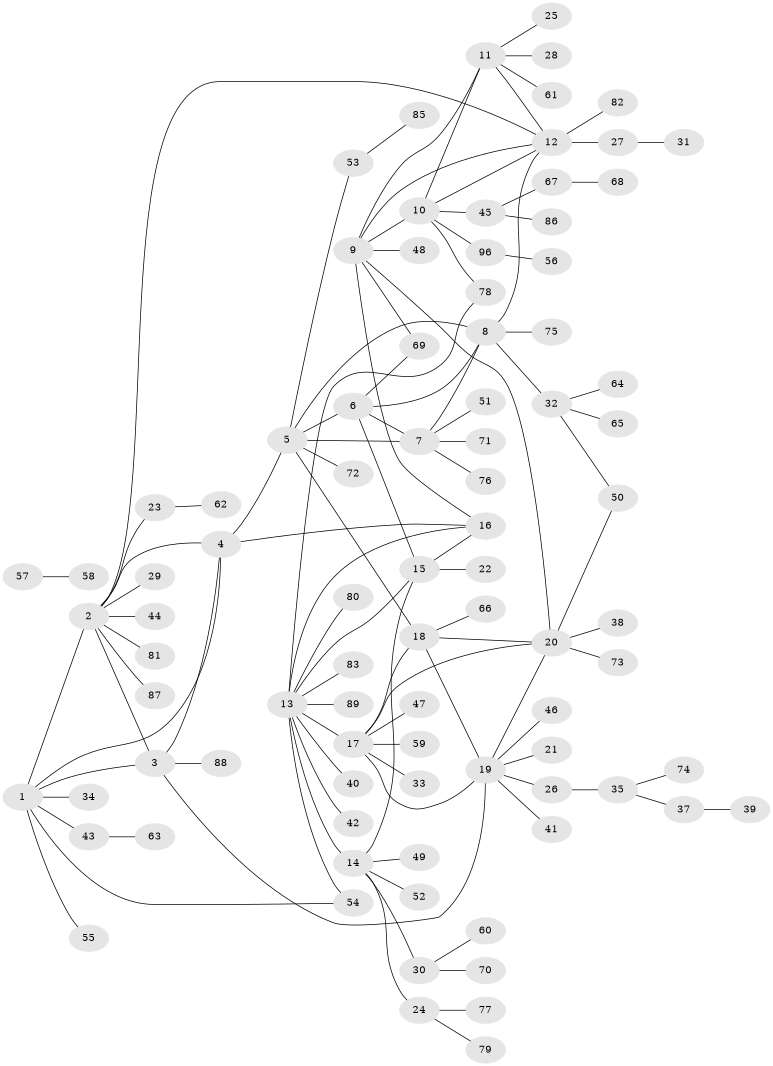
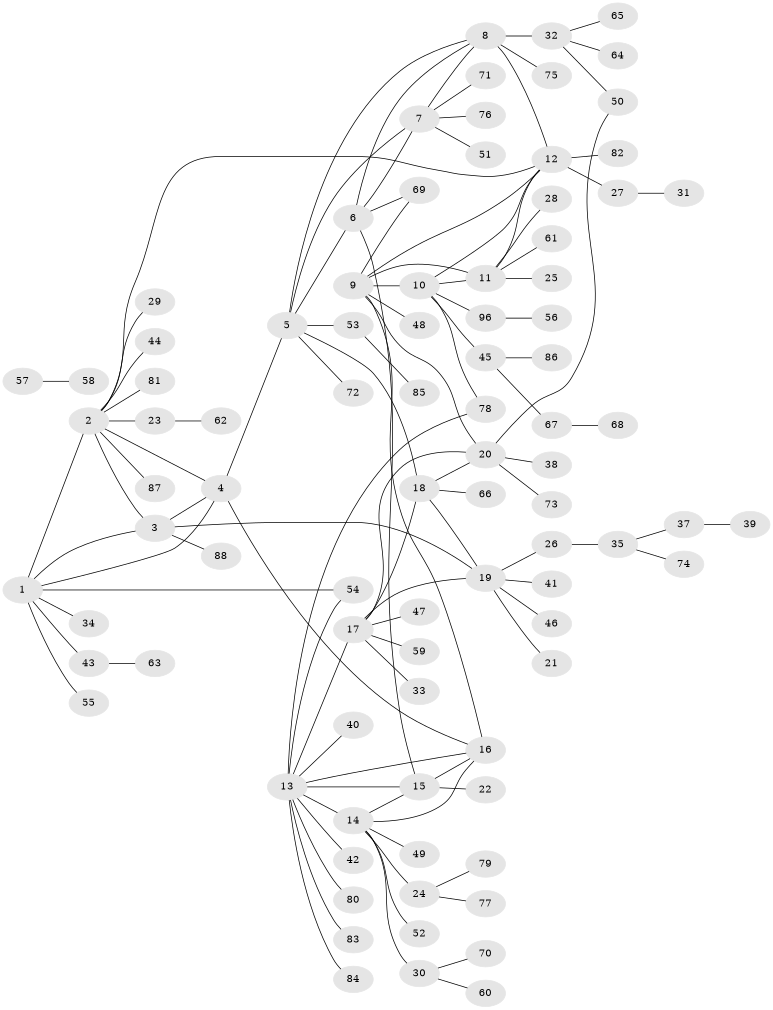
(353, 705) -> (353, 979)
(519, 706) -> none
none -> (435, 809)
